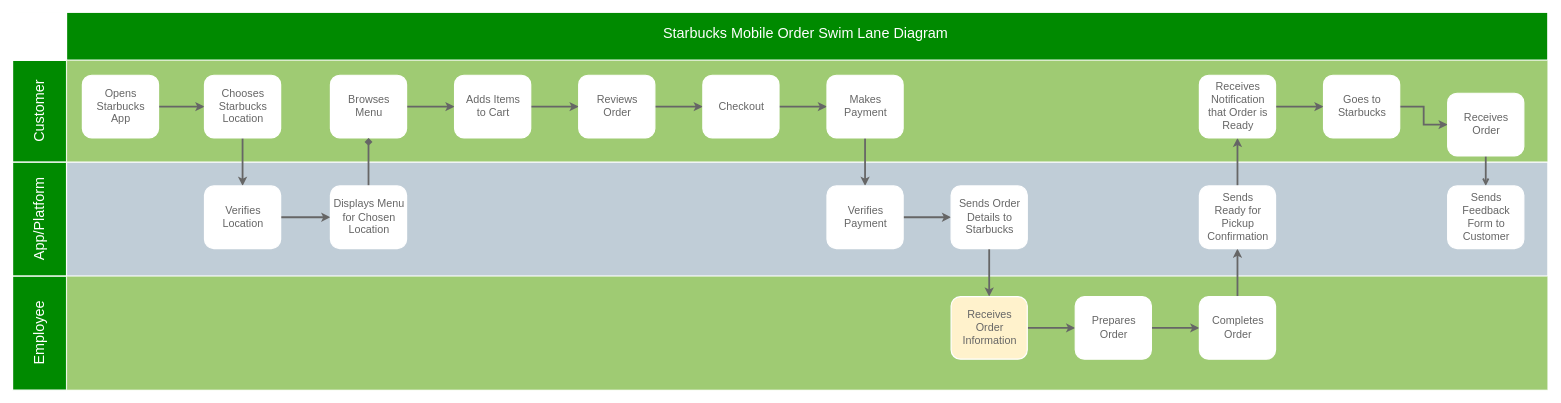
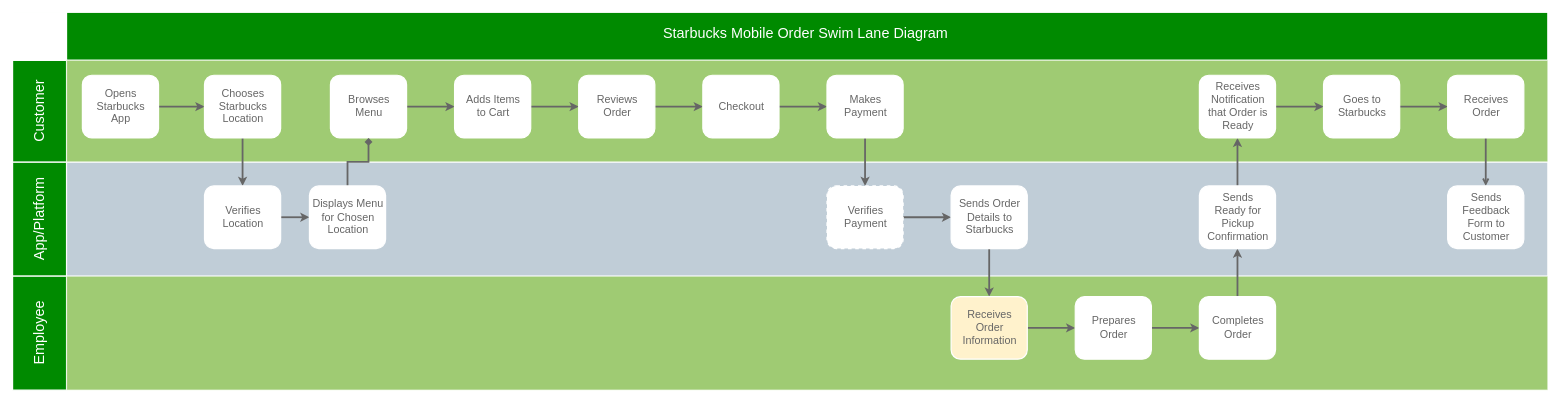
(1486, 125) -> (1486, 107)
(368, 217) -> (347, 217)
(865, 217) -> (865, 217)
